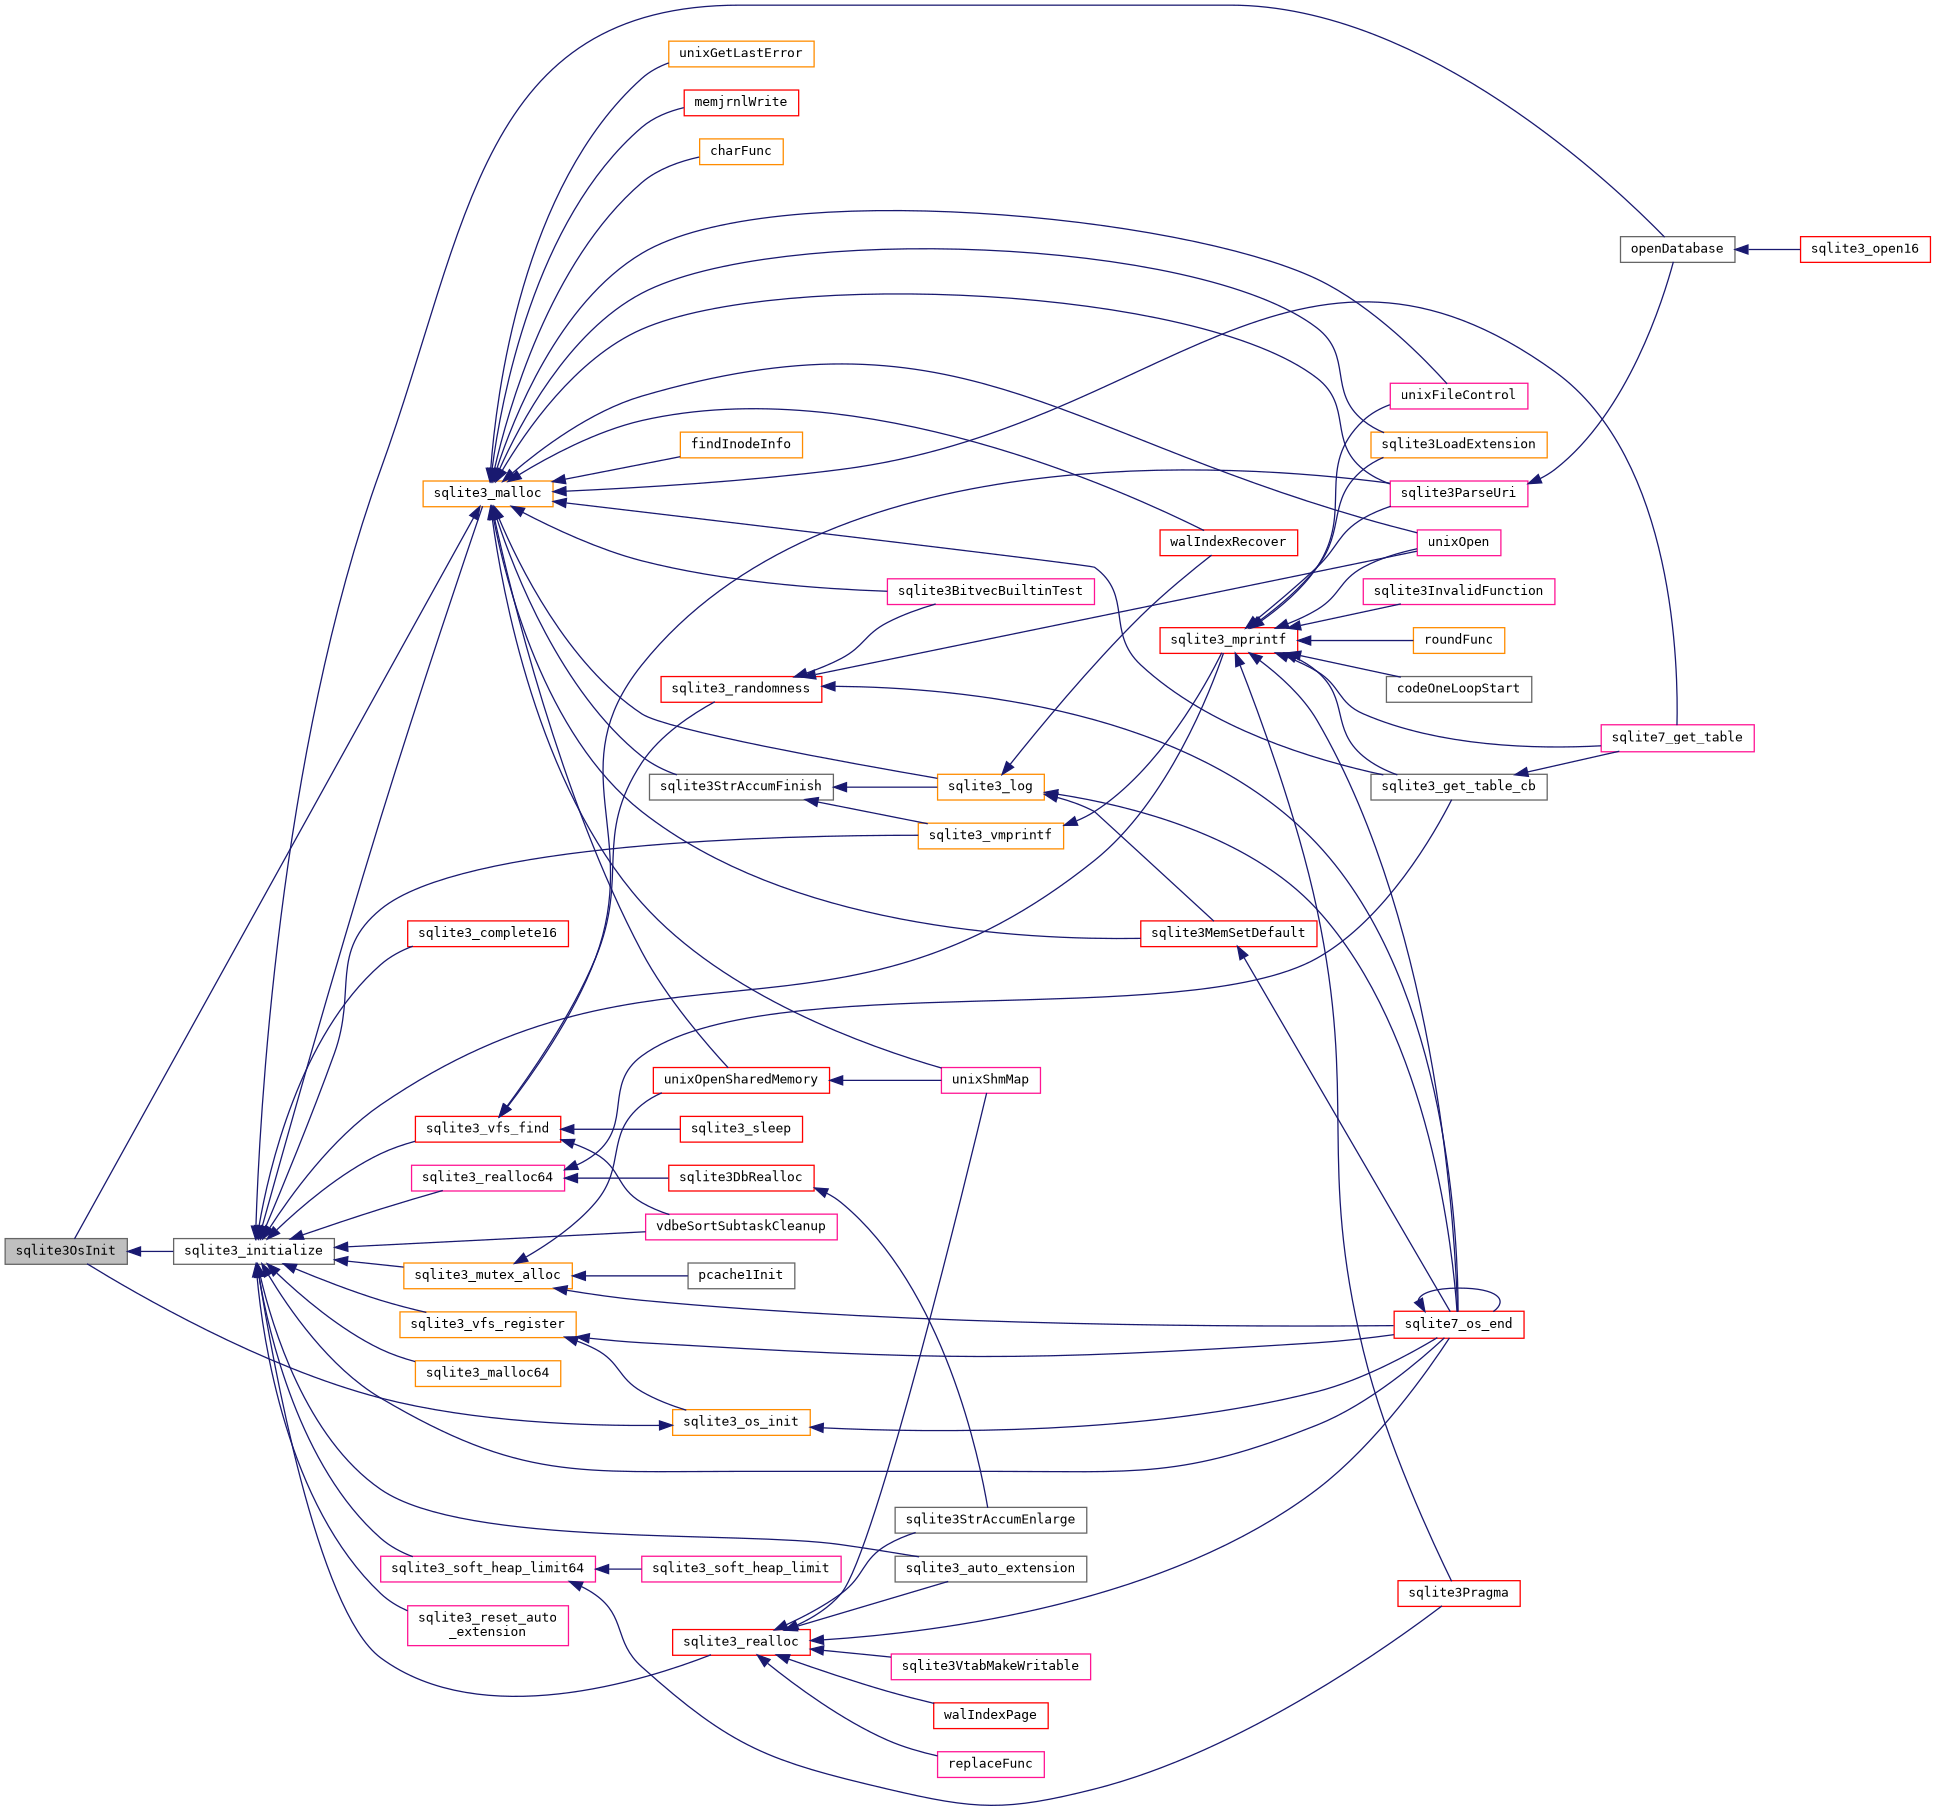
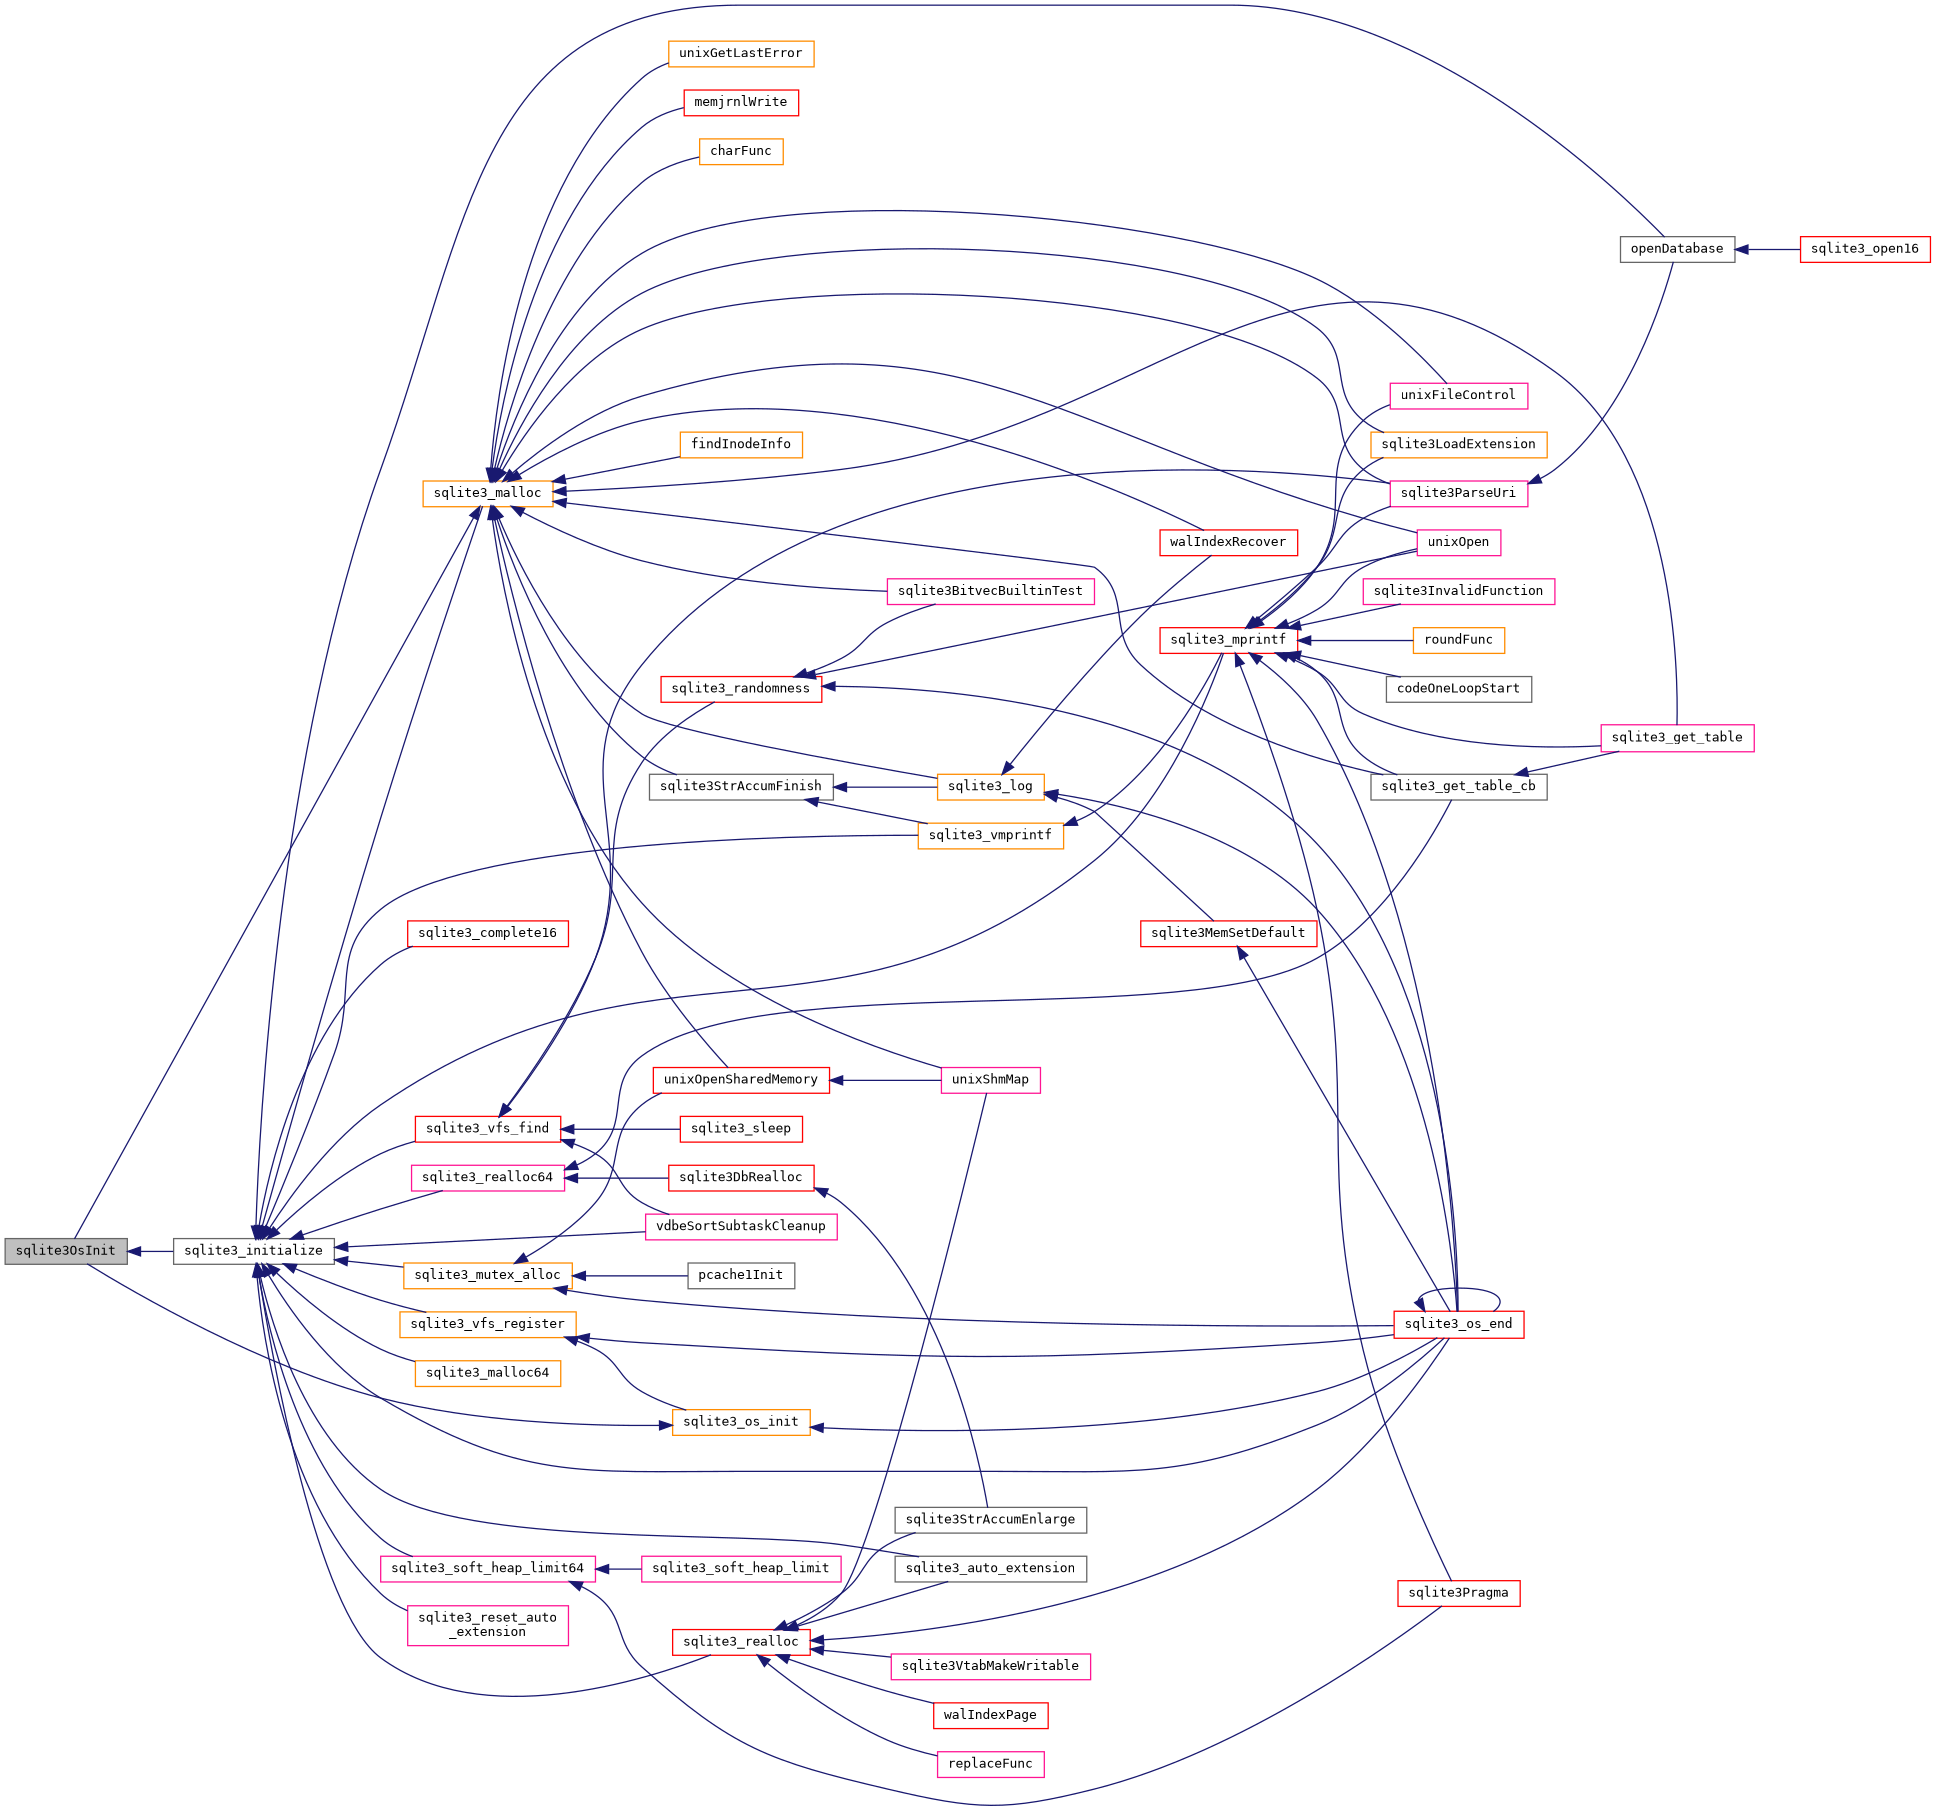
(1678, 738) -> (1678, 738)
(723, 861) -> none
(1459, 1325) -> (1459, 1325)
